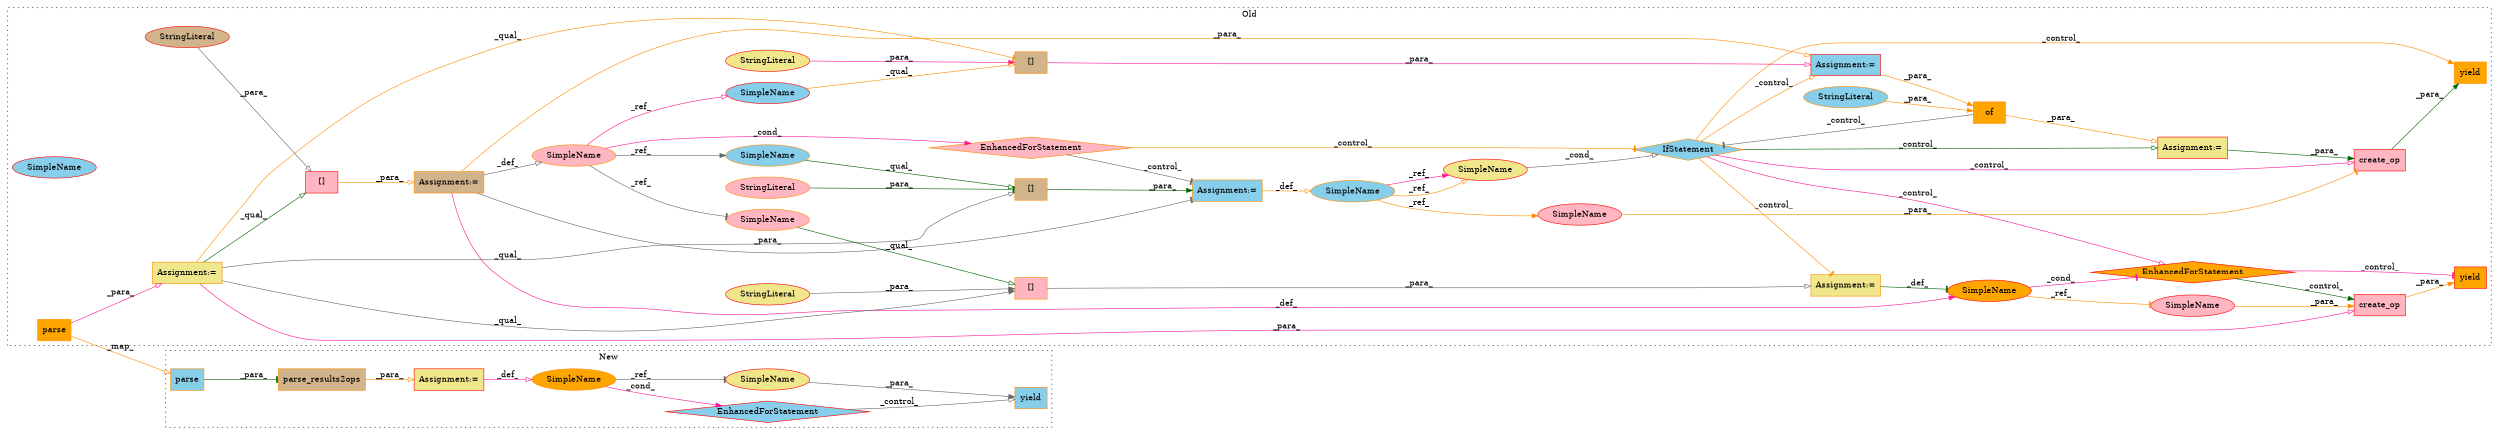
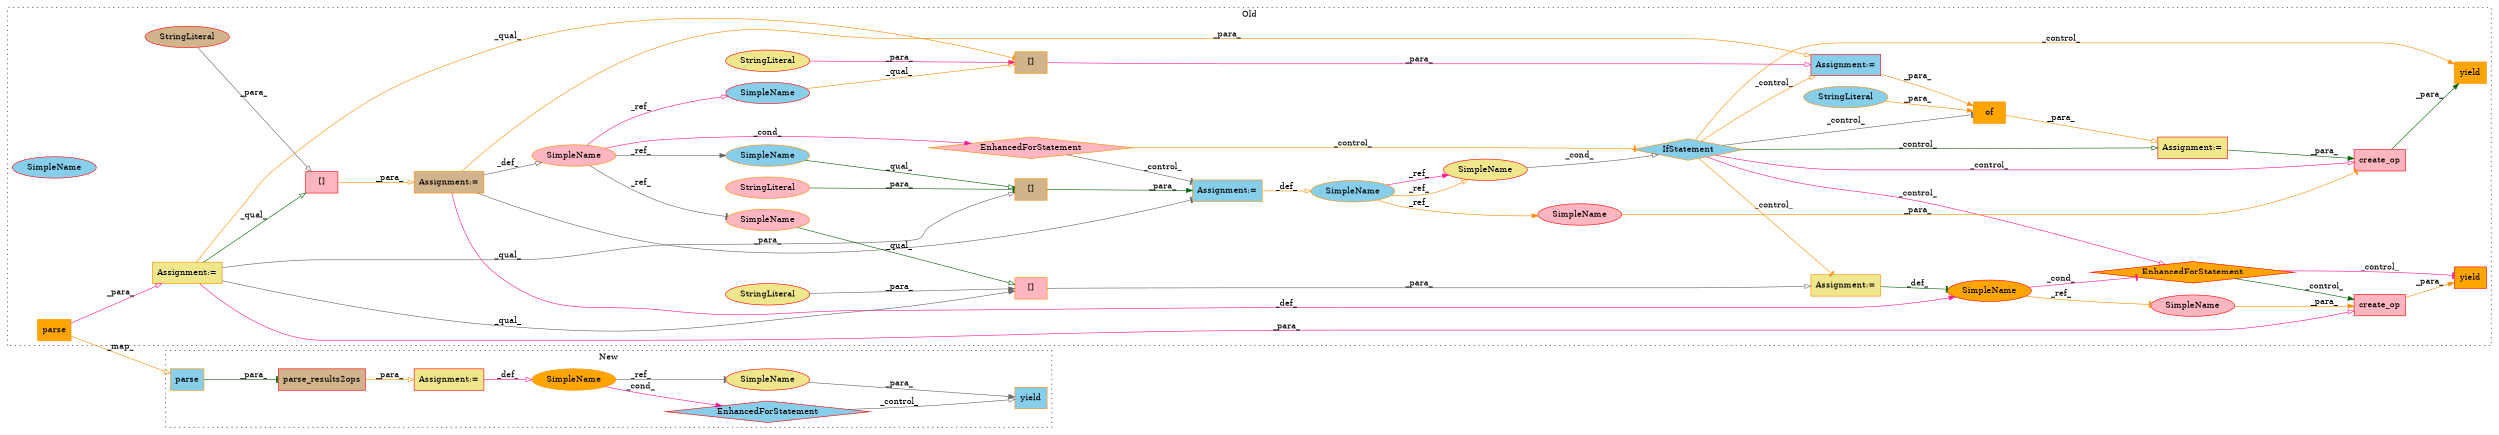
(1849, 130) -> (1846, 130)
(322, 380) -> (322, 380)
